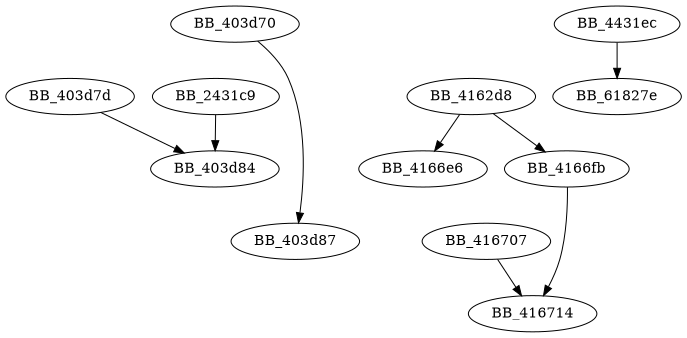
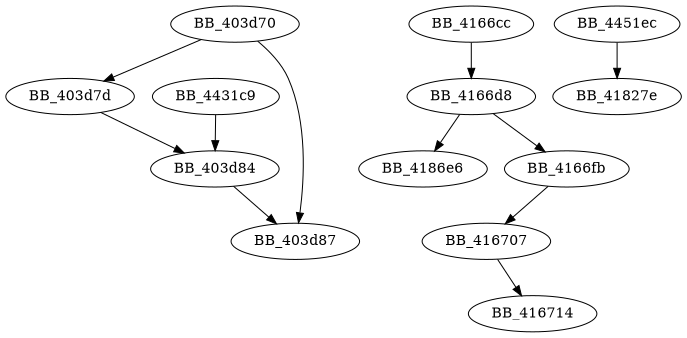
none -> (471, 24)
(617, 24) -> (617, 24)
none -> (157, 58)
(216, 97) -> (216, 97)
(471, 97) -> (471, 97)
(617, 97) -> (617, 97)
(423, 169) -> (423, 169)
none -> (251, 202)
(564, 238) -> (531, 202)
